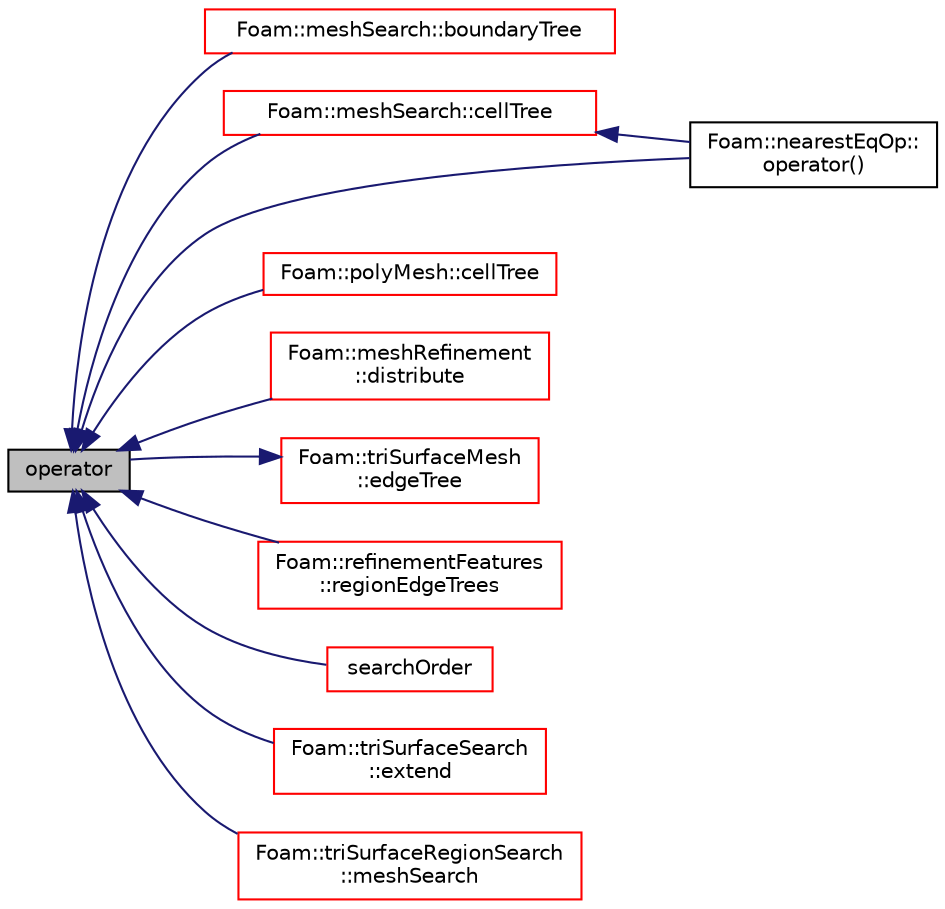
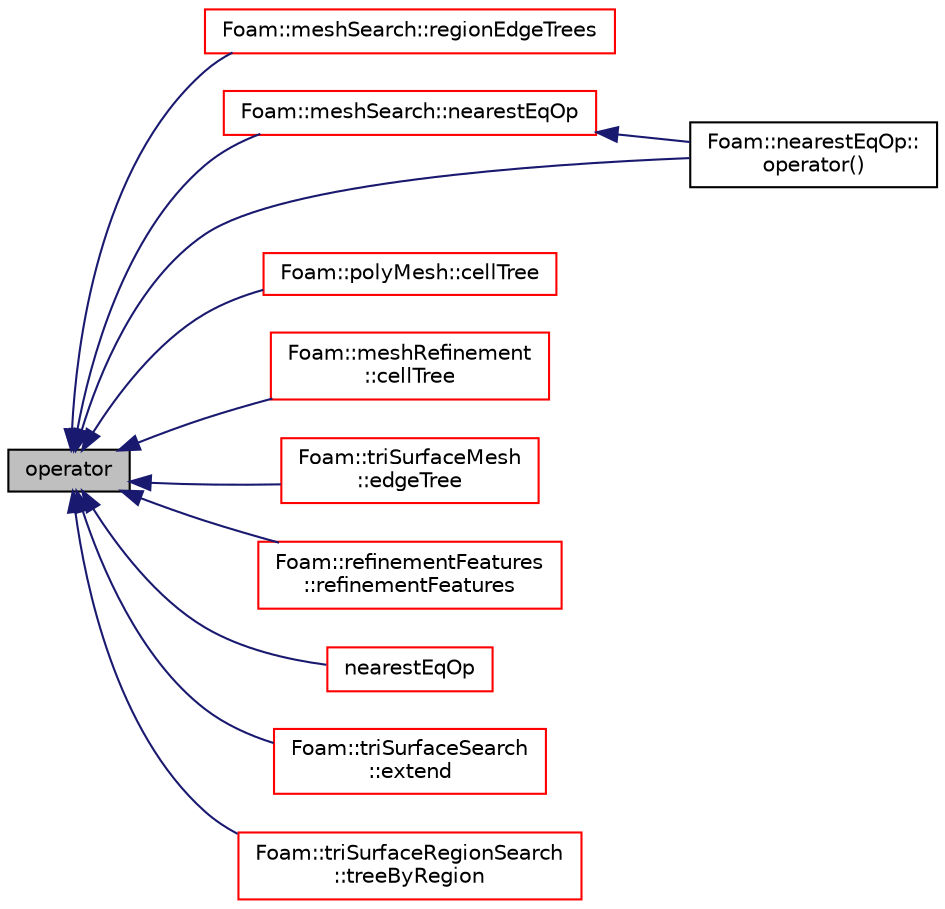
(410, 31) -> (410, 31)
(410, 113) -> (410, 113)
(410, 366) -> (410, 366)
(195, 457) -> (216, 485)
(410, 575) -> (410, 575)
(410, 669) -> (410, 669)
(410, 866) -> (410, 866)
